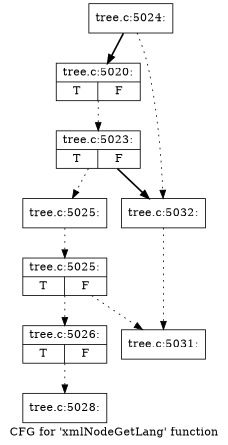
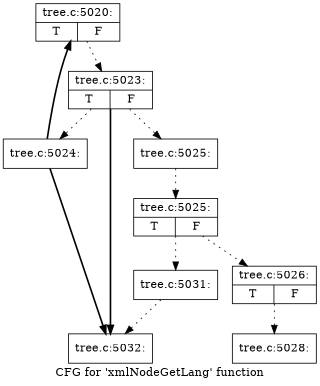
(156, 110) -> (77, 247)
none -> (79, 121)
(163, 274) -> (146, 314)
